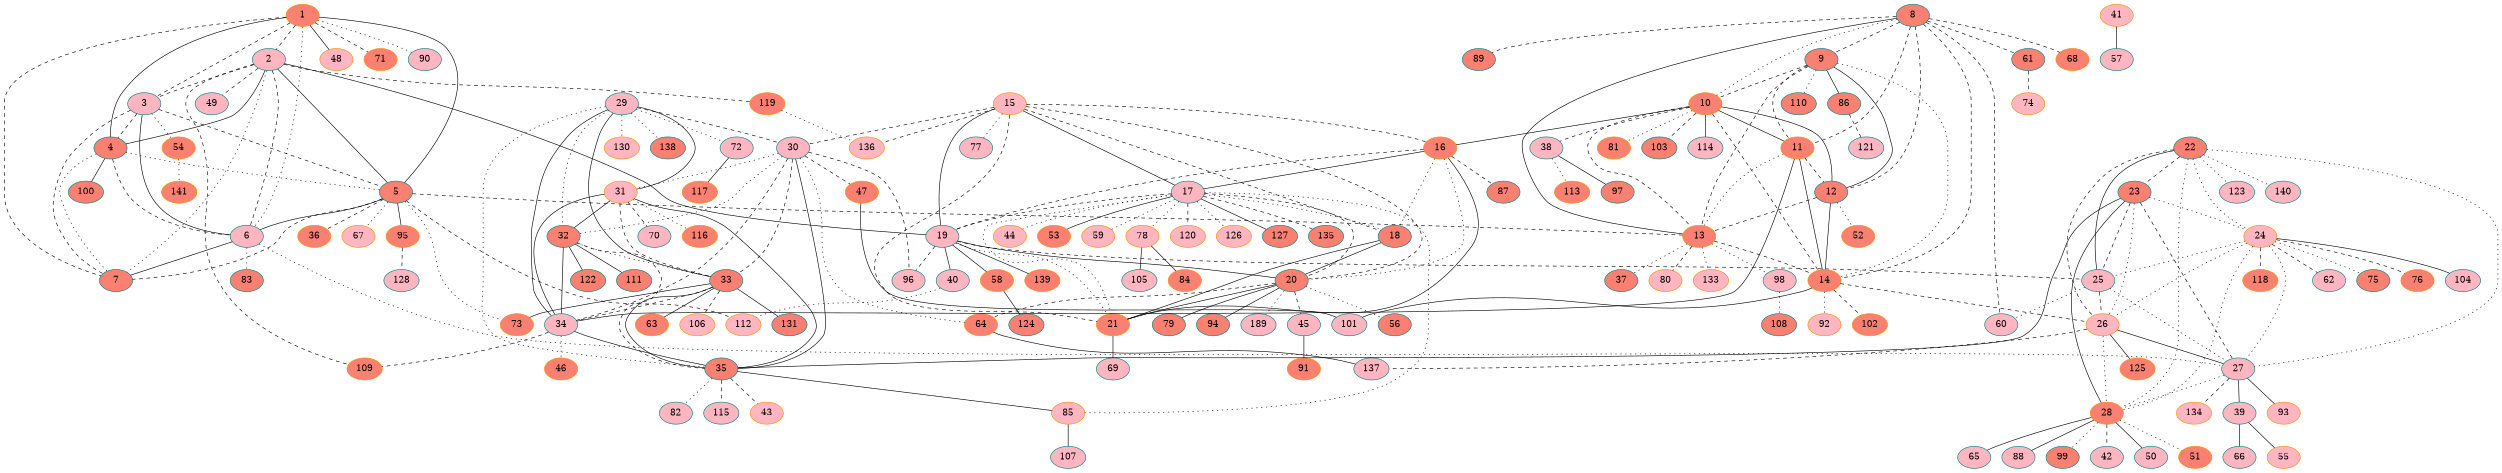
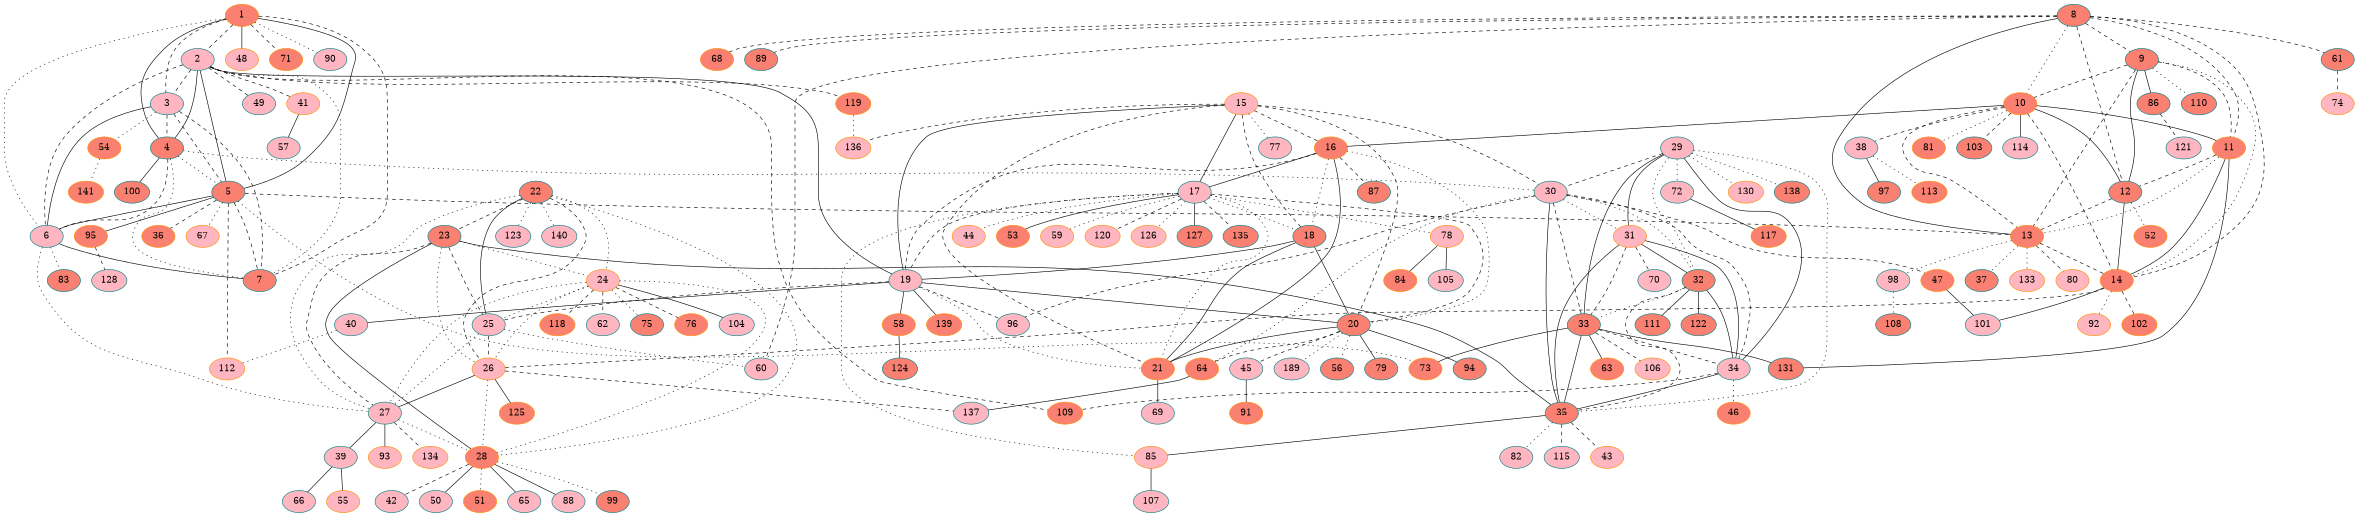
none -> (250, 82)
none -> (859, 174)
(700, 236) -> none
none -> (1109, 266)
(1458, 311) -> (2081, 352)
